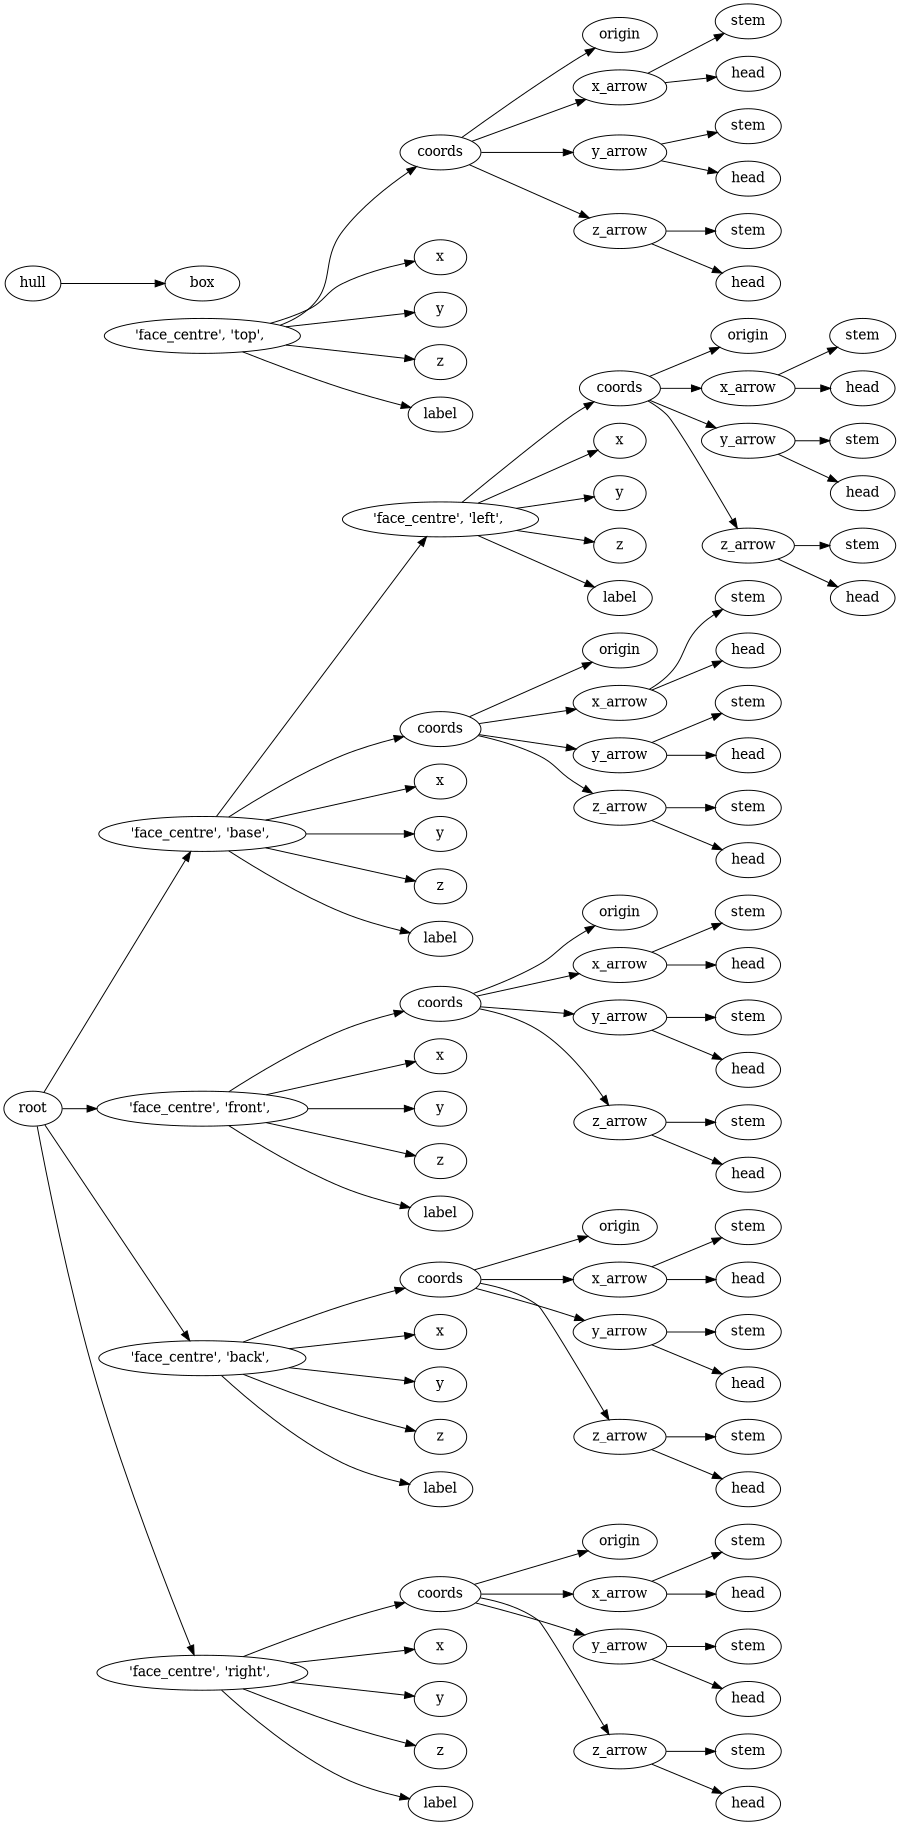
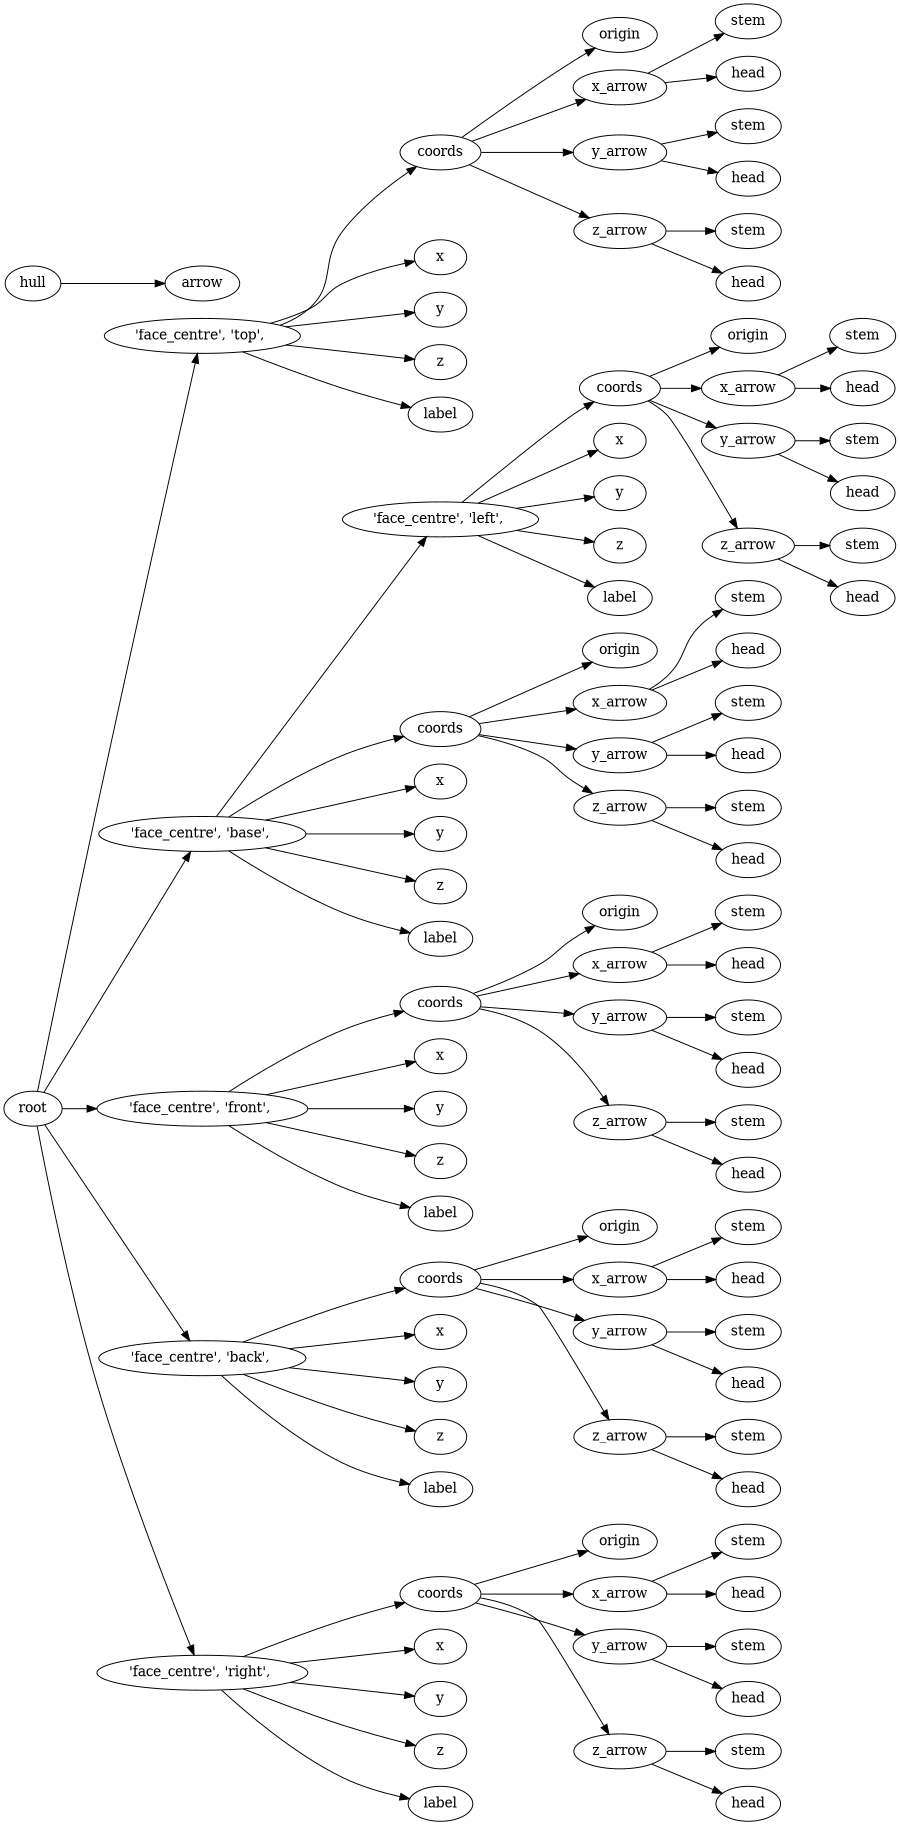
(202, 283) -> (202, 283)
none -> (115, 727)
